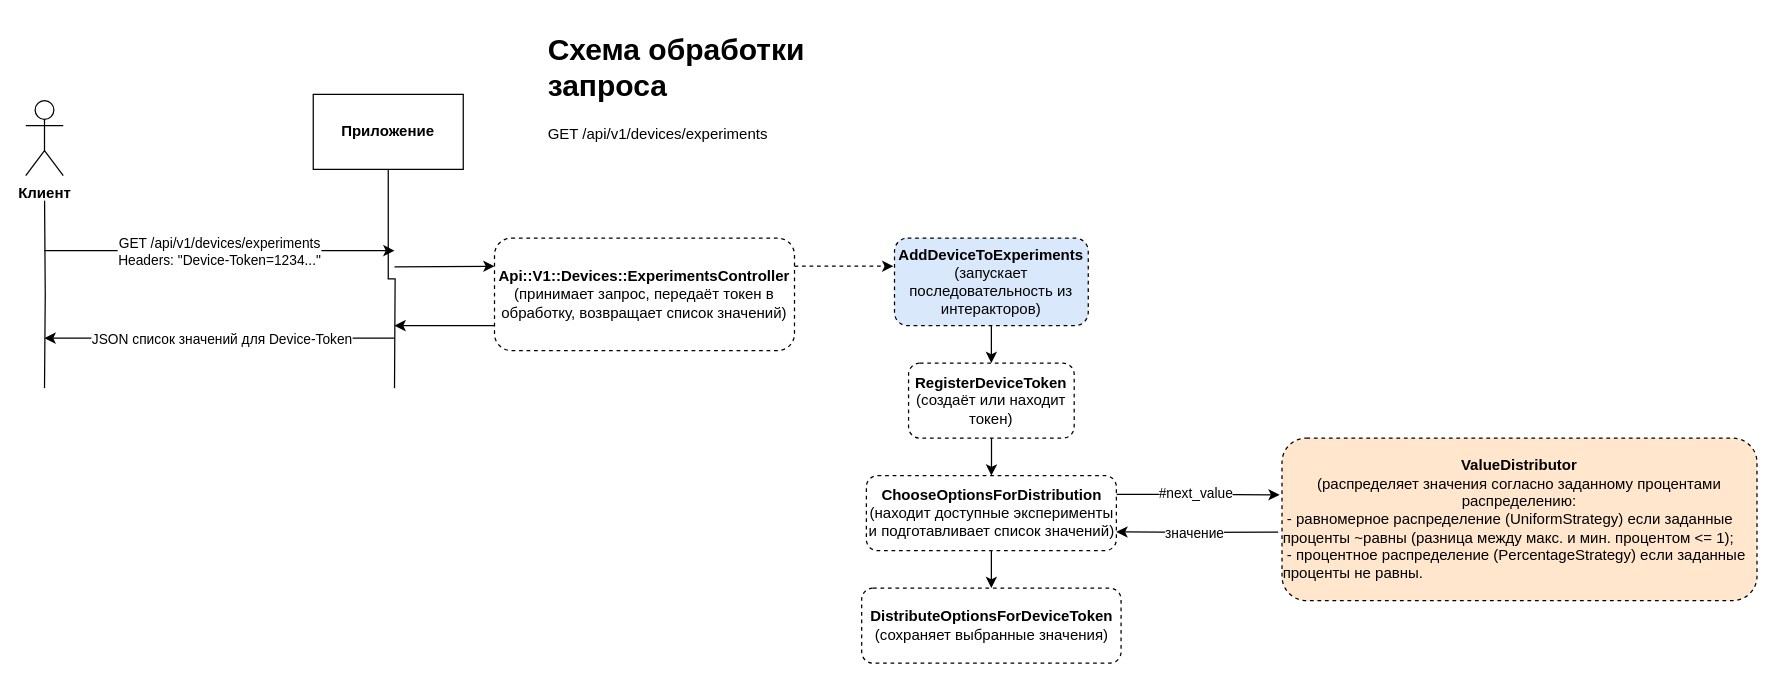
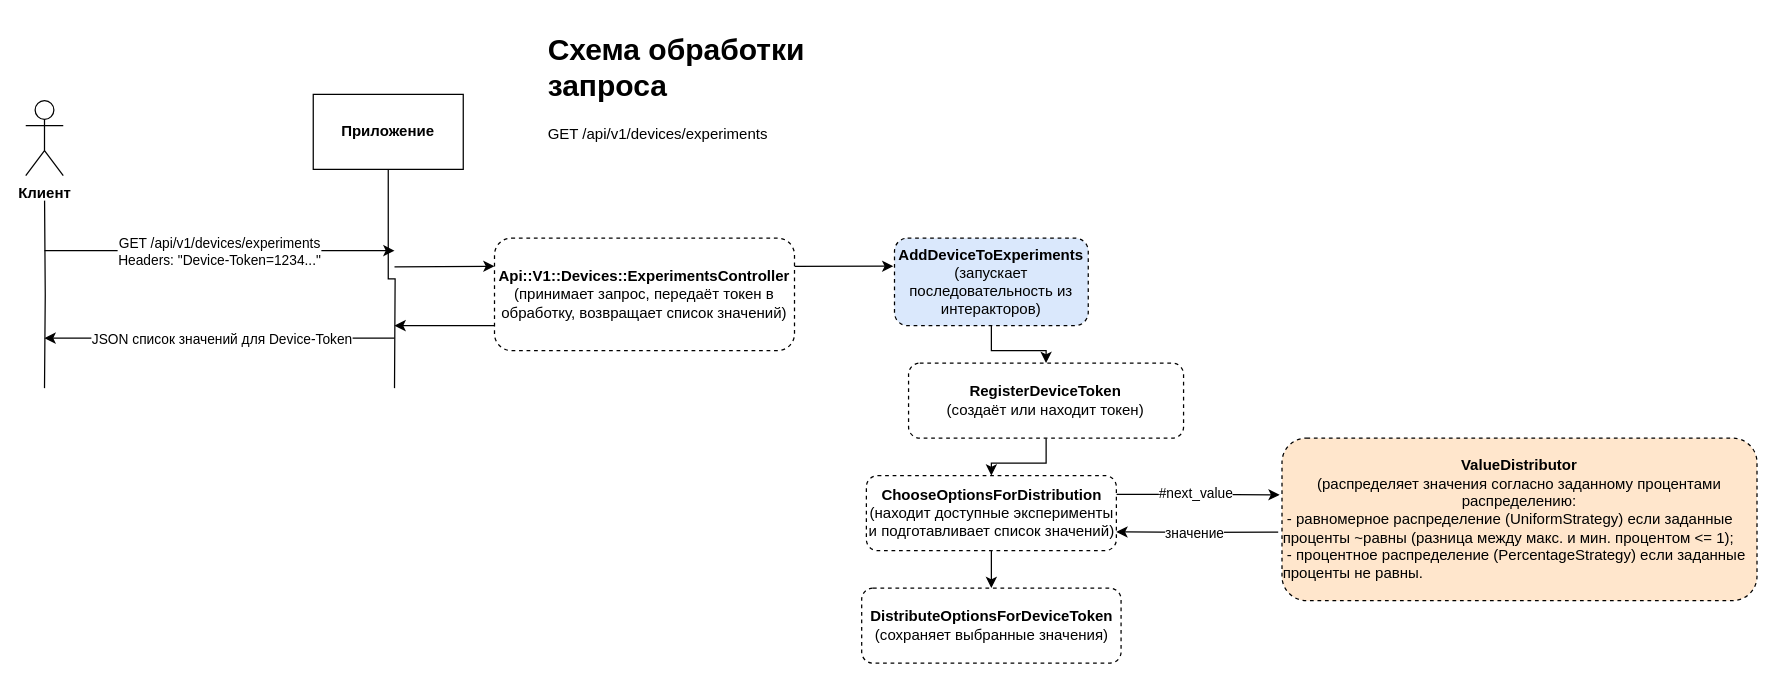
(841, 266) -> (841, 266)
(991, 401) -> (1046, 401)
